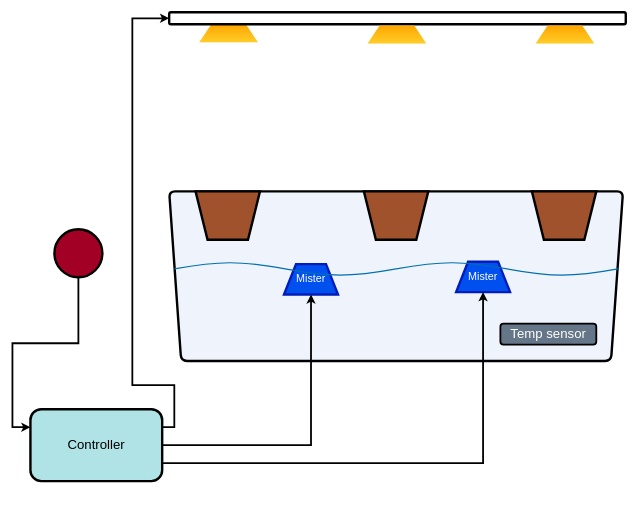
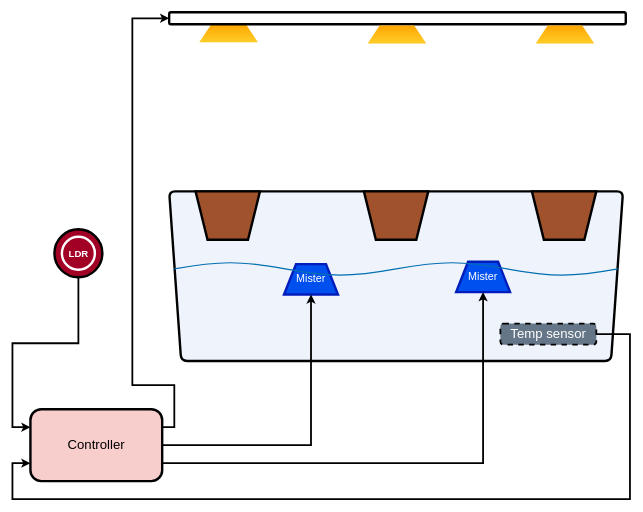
none -> (78, 254)
(549, 334) -> (549, 334)
(96, 446) -> (96, 446)
none -> (397, 500)
